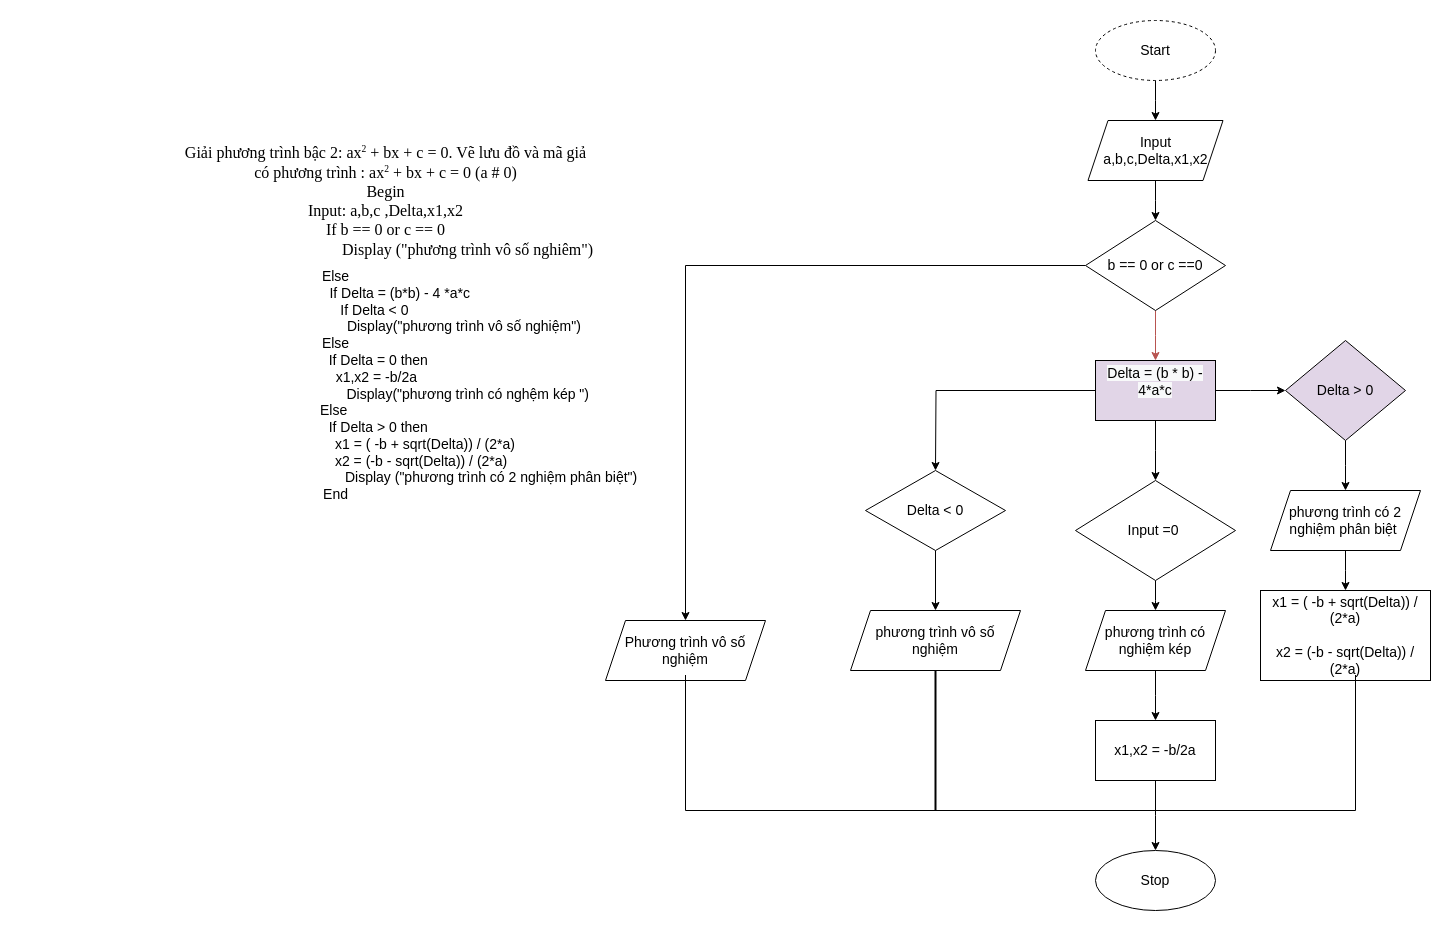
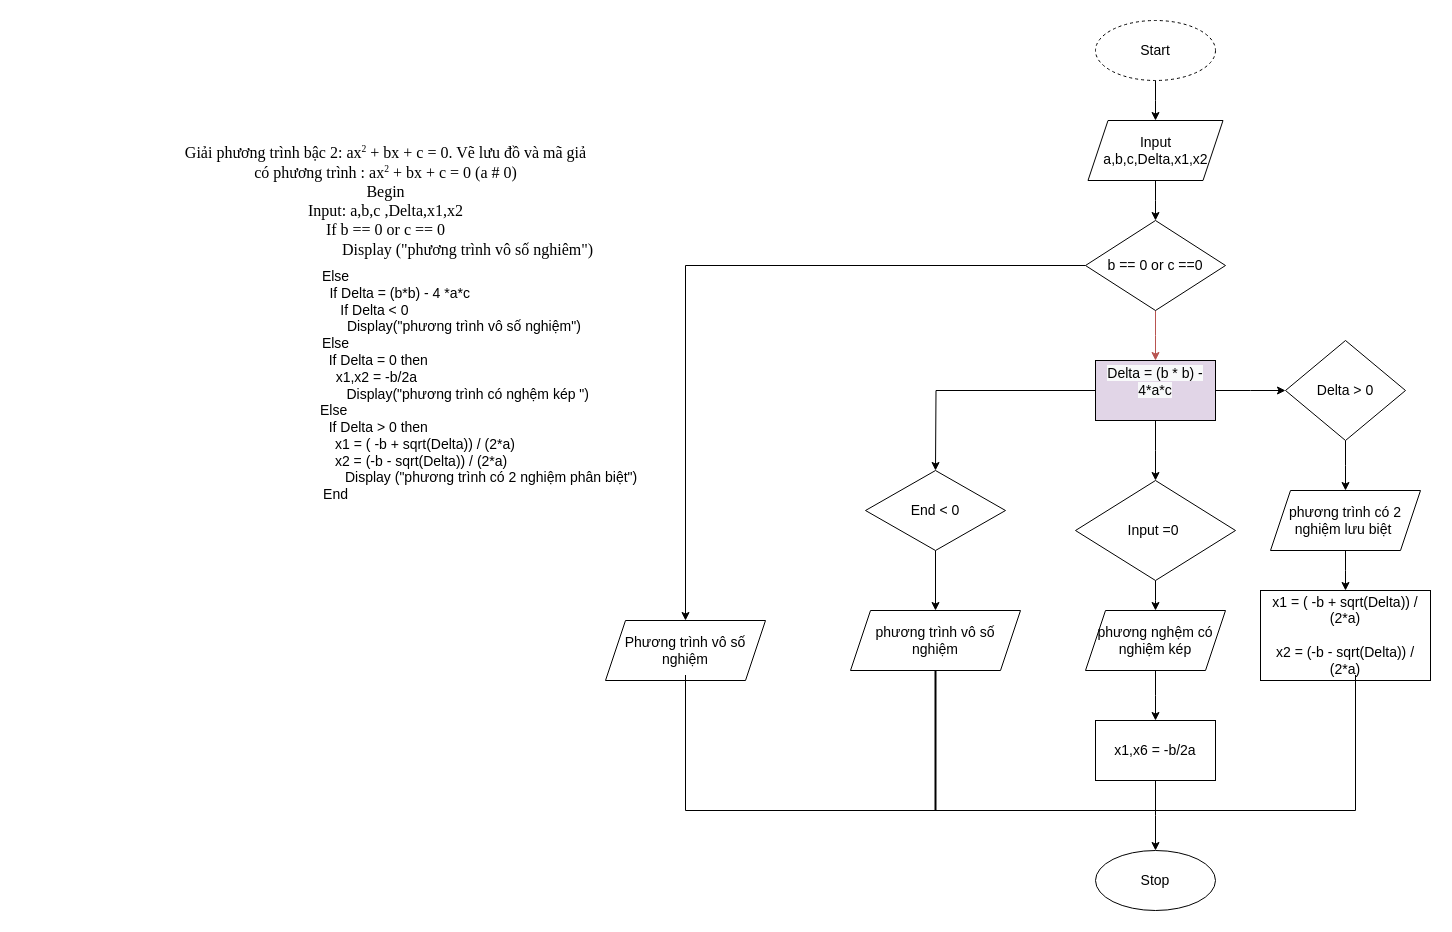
(1346, 391) -> (1346, 391)
(936, 511) -> (936, 511)
(1346, 521) -> (1346, 521)
(1156, 641) -> (1156, 641)
(1156, 751) -> (1156, 751)
